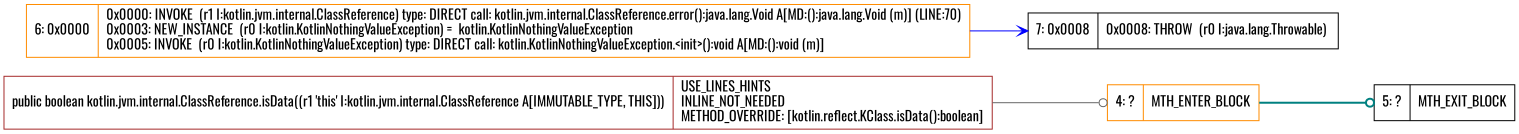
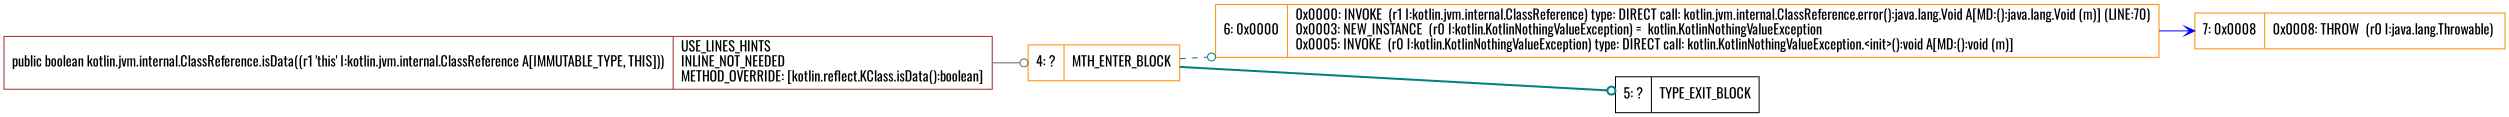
(1183, 31) -> (2350, 31)
none -> (1194, 58)
(1462, 102) -> (1705, 94)
